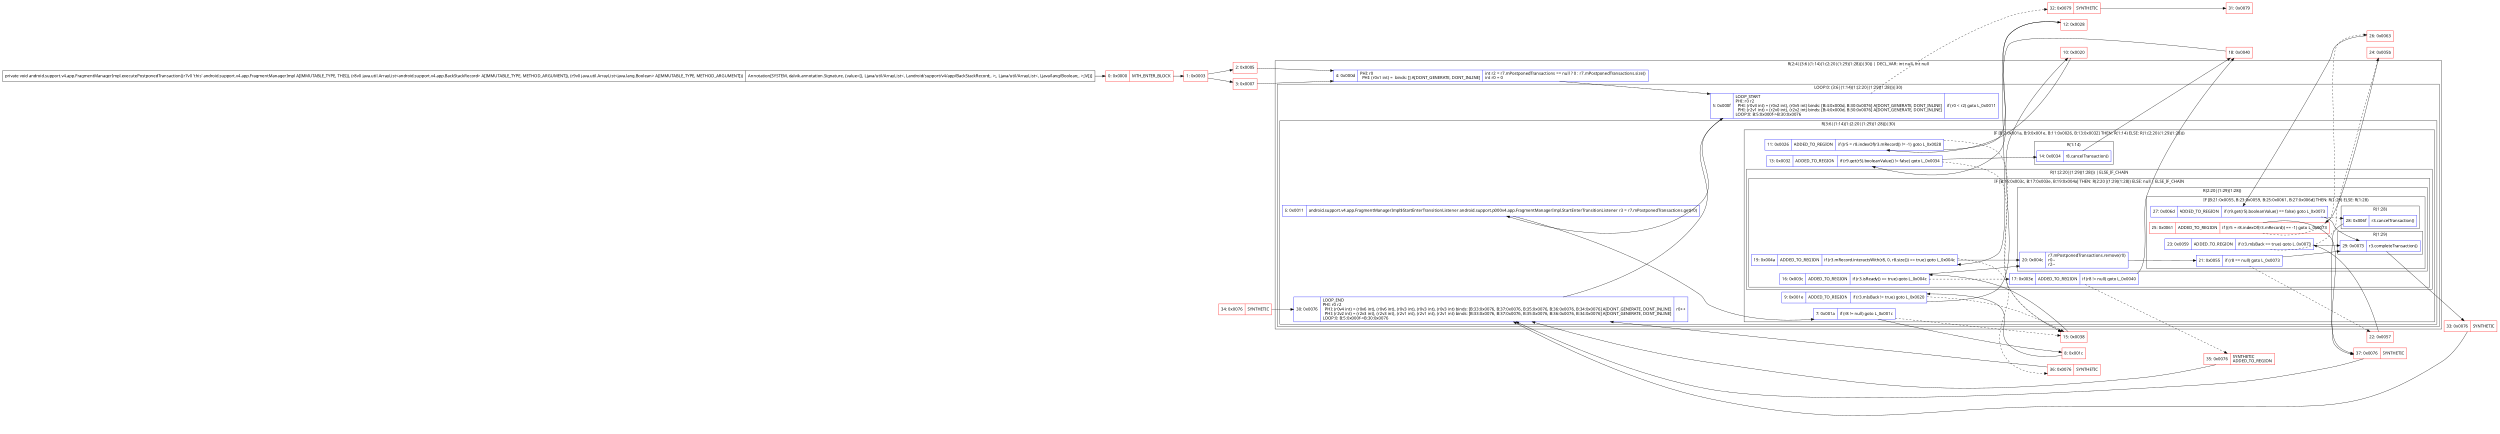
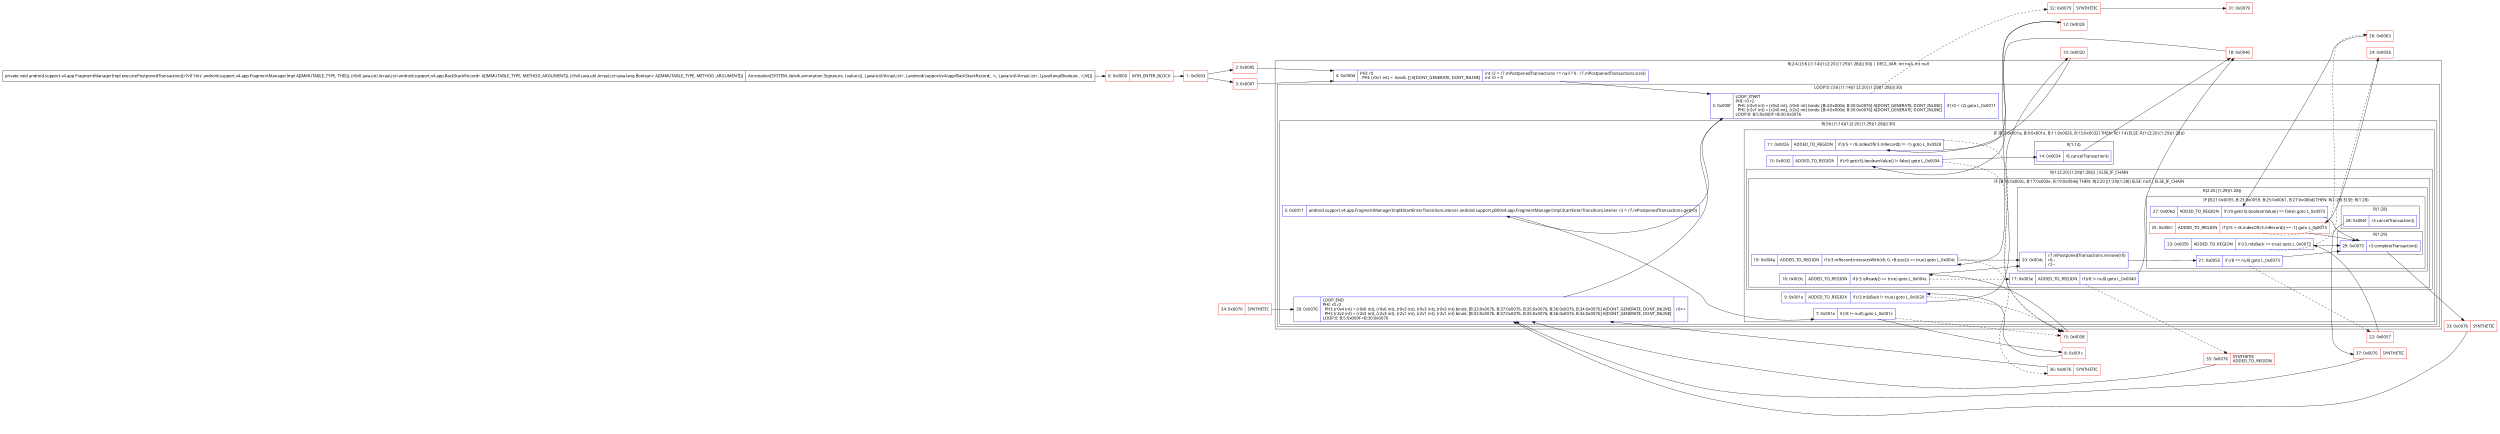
(2333, 218) -> none
(2335, 263) -> (2326, 236)
